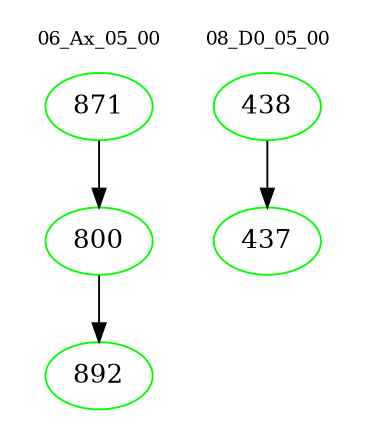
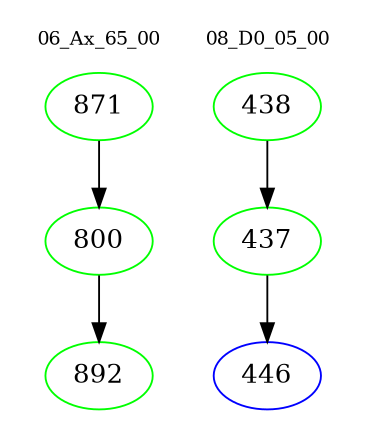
(99, 40) -> (99, 40)
none -> (267, 376)
